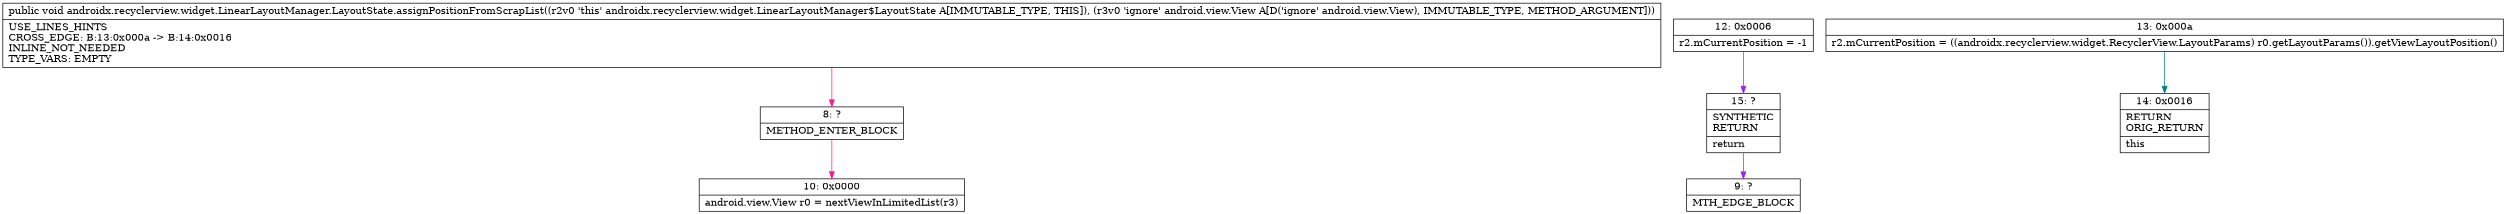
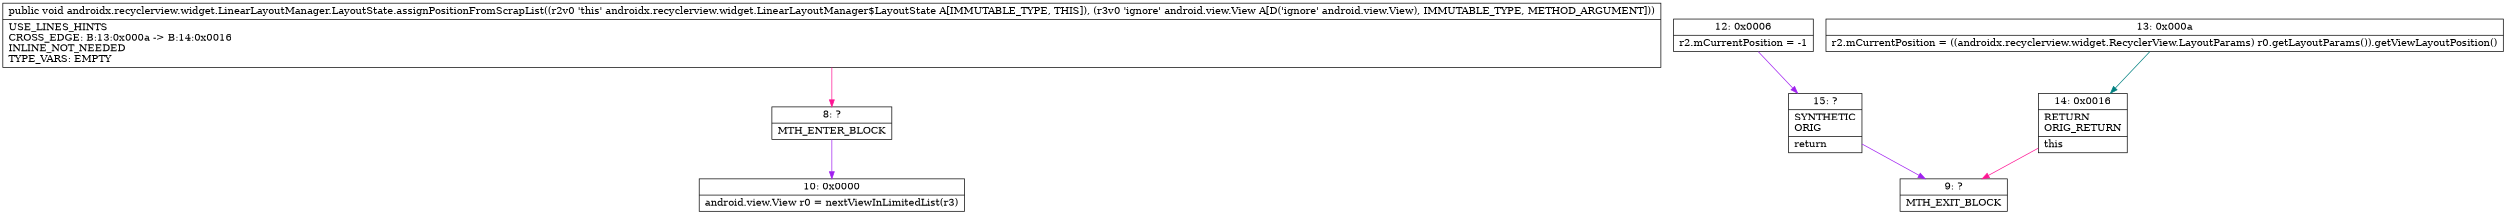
(1735, 128) -> (1808, 128)
(832, 131) -> (832, 131)
(832, 155) -> (832, 155)
none -> (2013, 162)
(1743, 203) -> (1954, 203)
